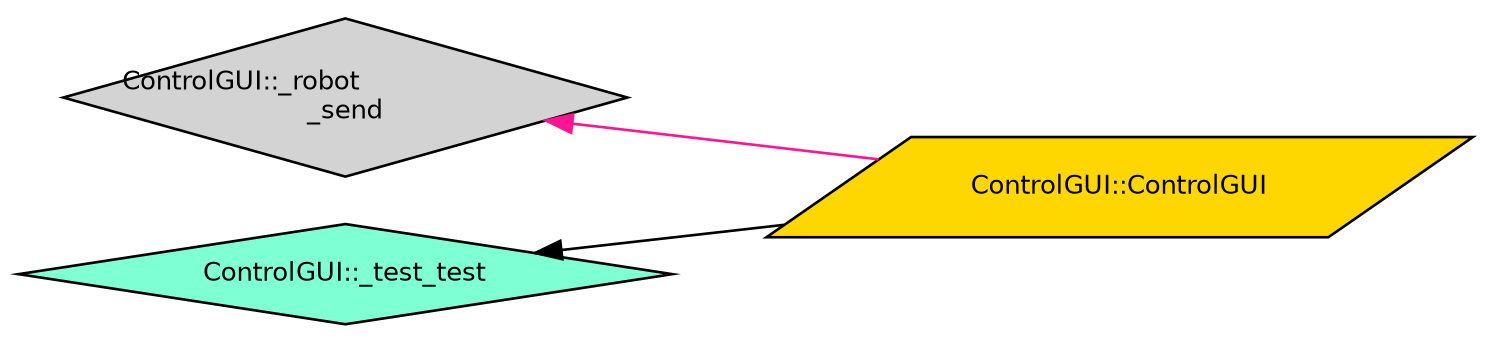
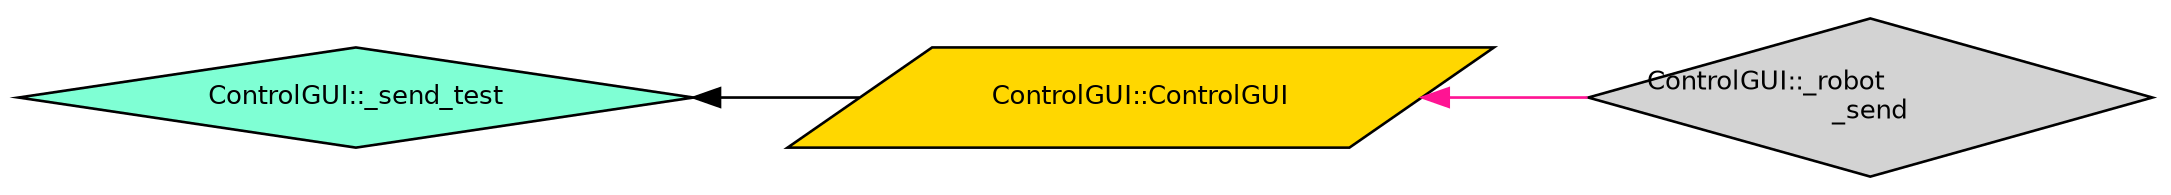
(726, 142) -> (1518, 98)
(345, 274) -> (356, 98)
